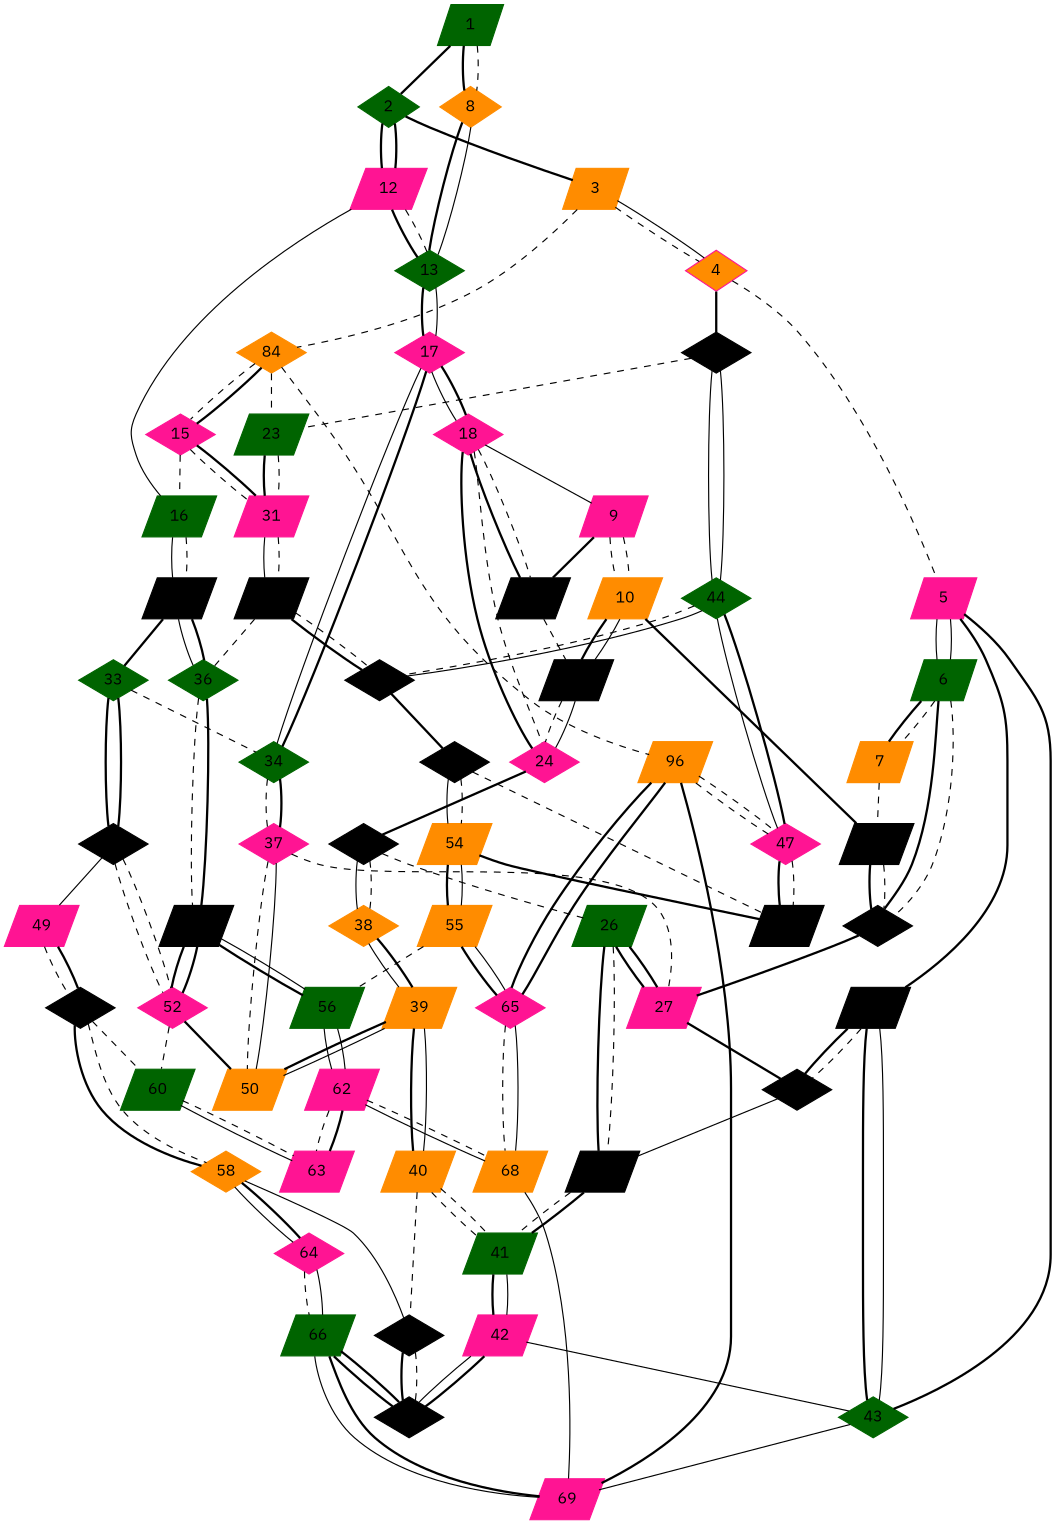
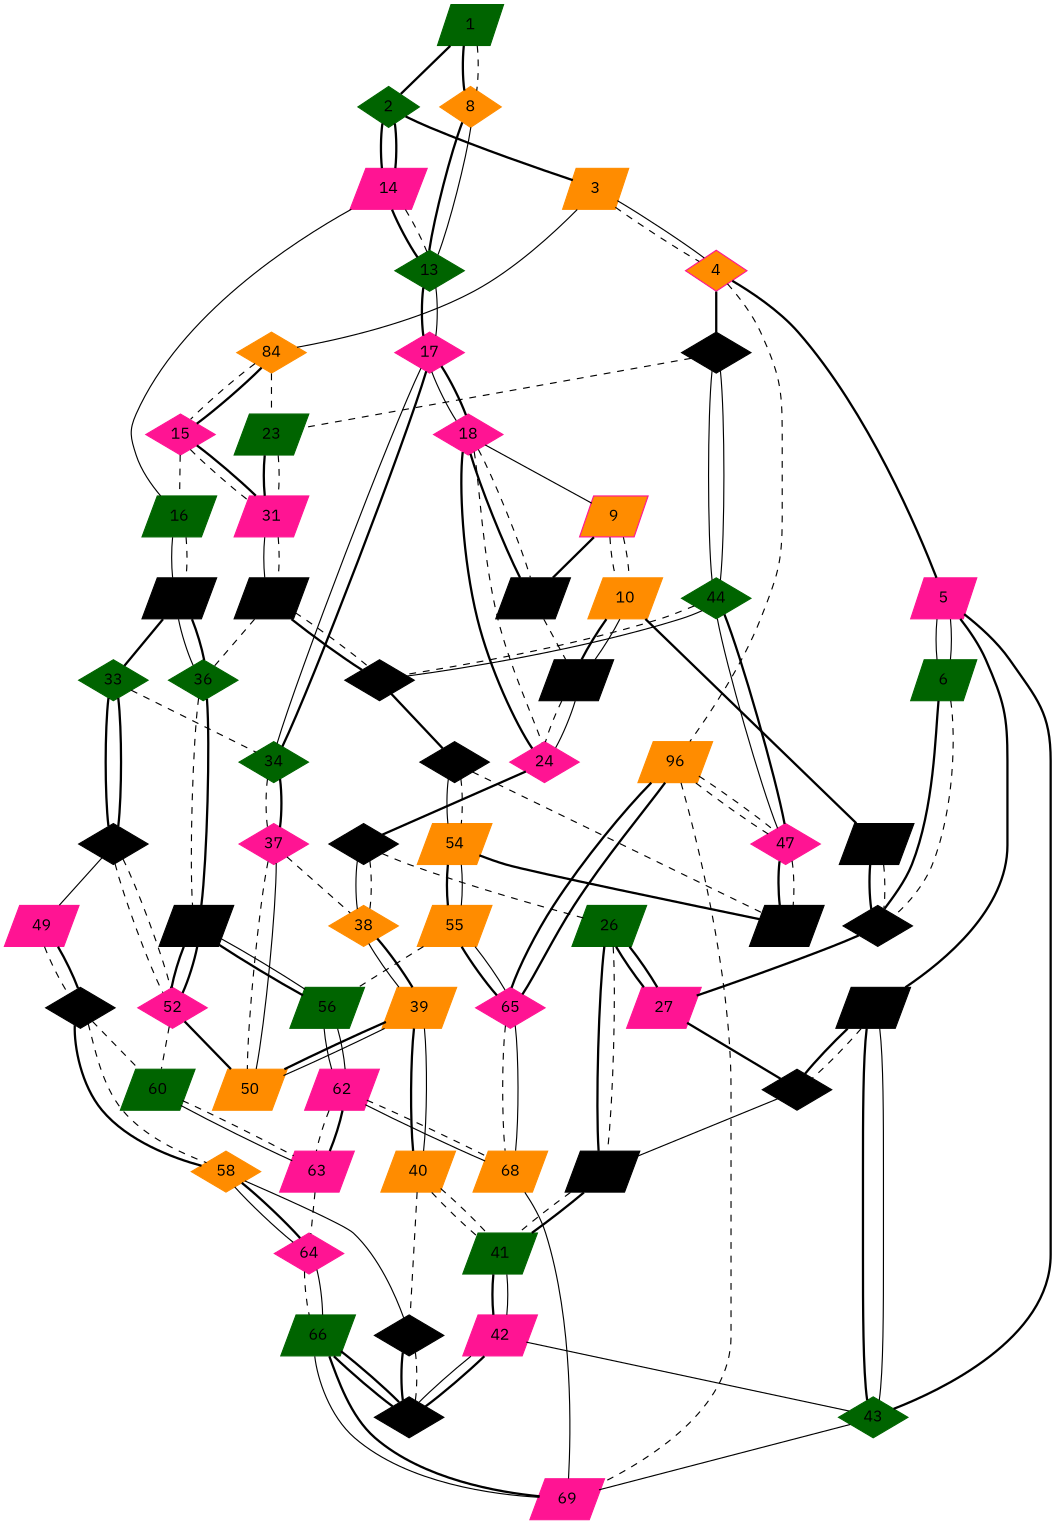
(389, 189) -> (389, 189)
(450, 303) -> (450, 303)
(856, 413) -> (856, 413)
(614, 516) -> (614, 516)
(431, 597) -> (782, 517)
(880, 762) -> none
(507, 872) -> (319, 885)
(731, 1160) -> (731, 1160)
none -> (312, 1219)
